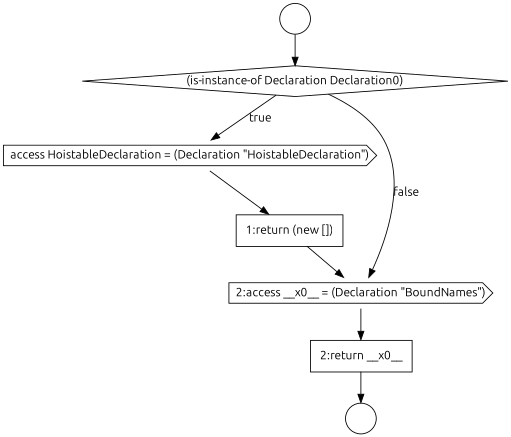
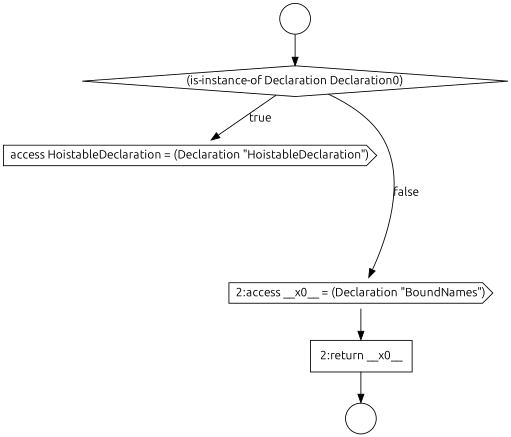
(289, 230) -> none
